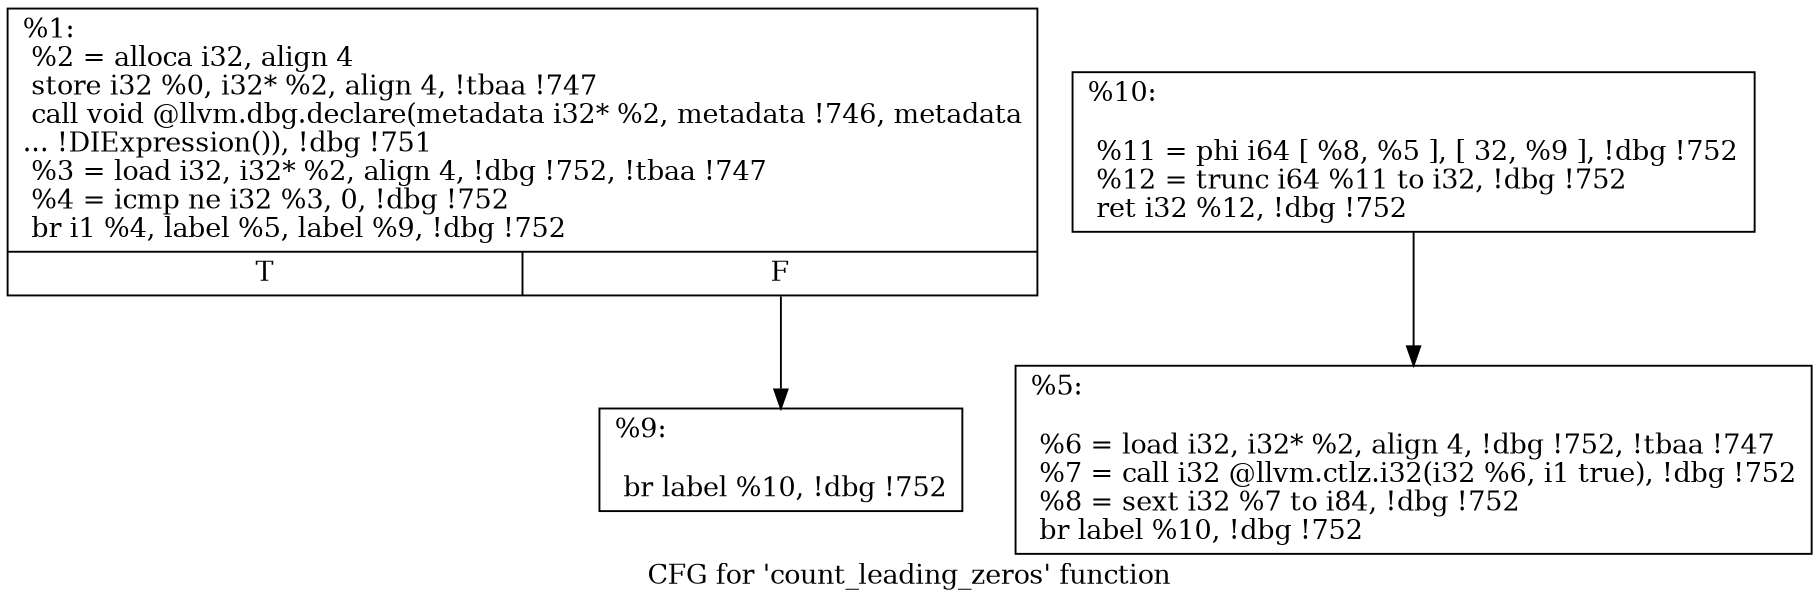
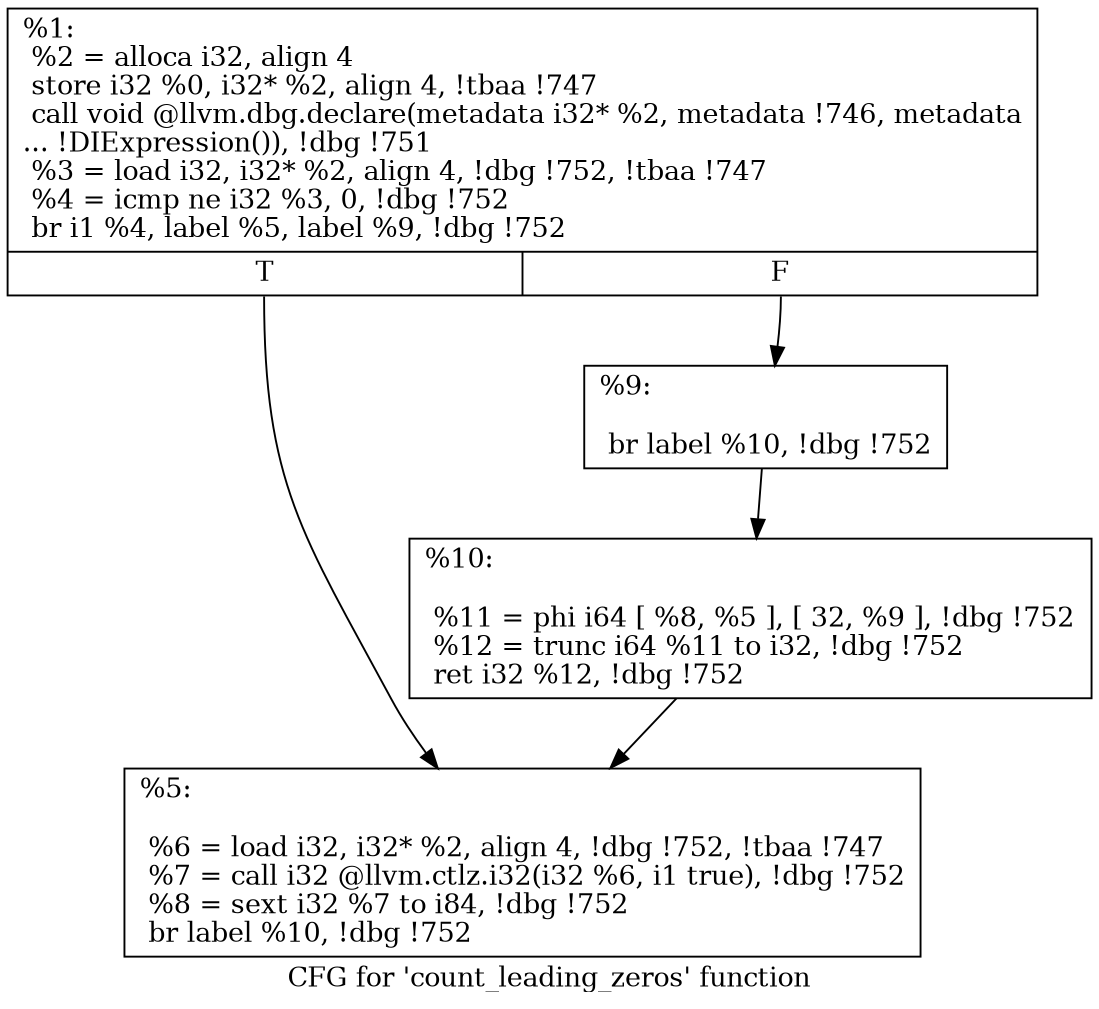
none -> (760, 494)
none -> (307, 537)
